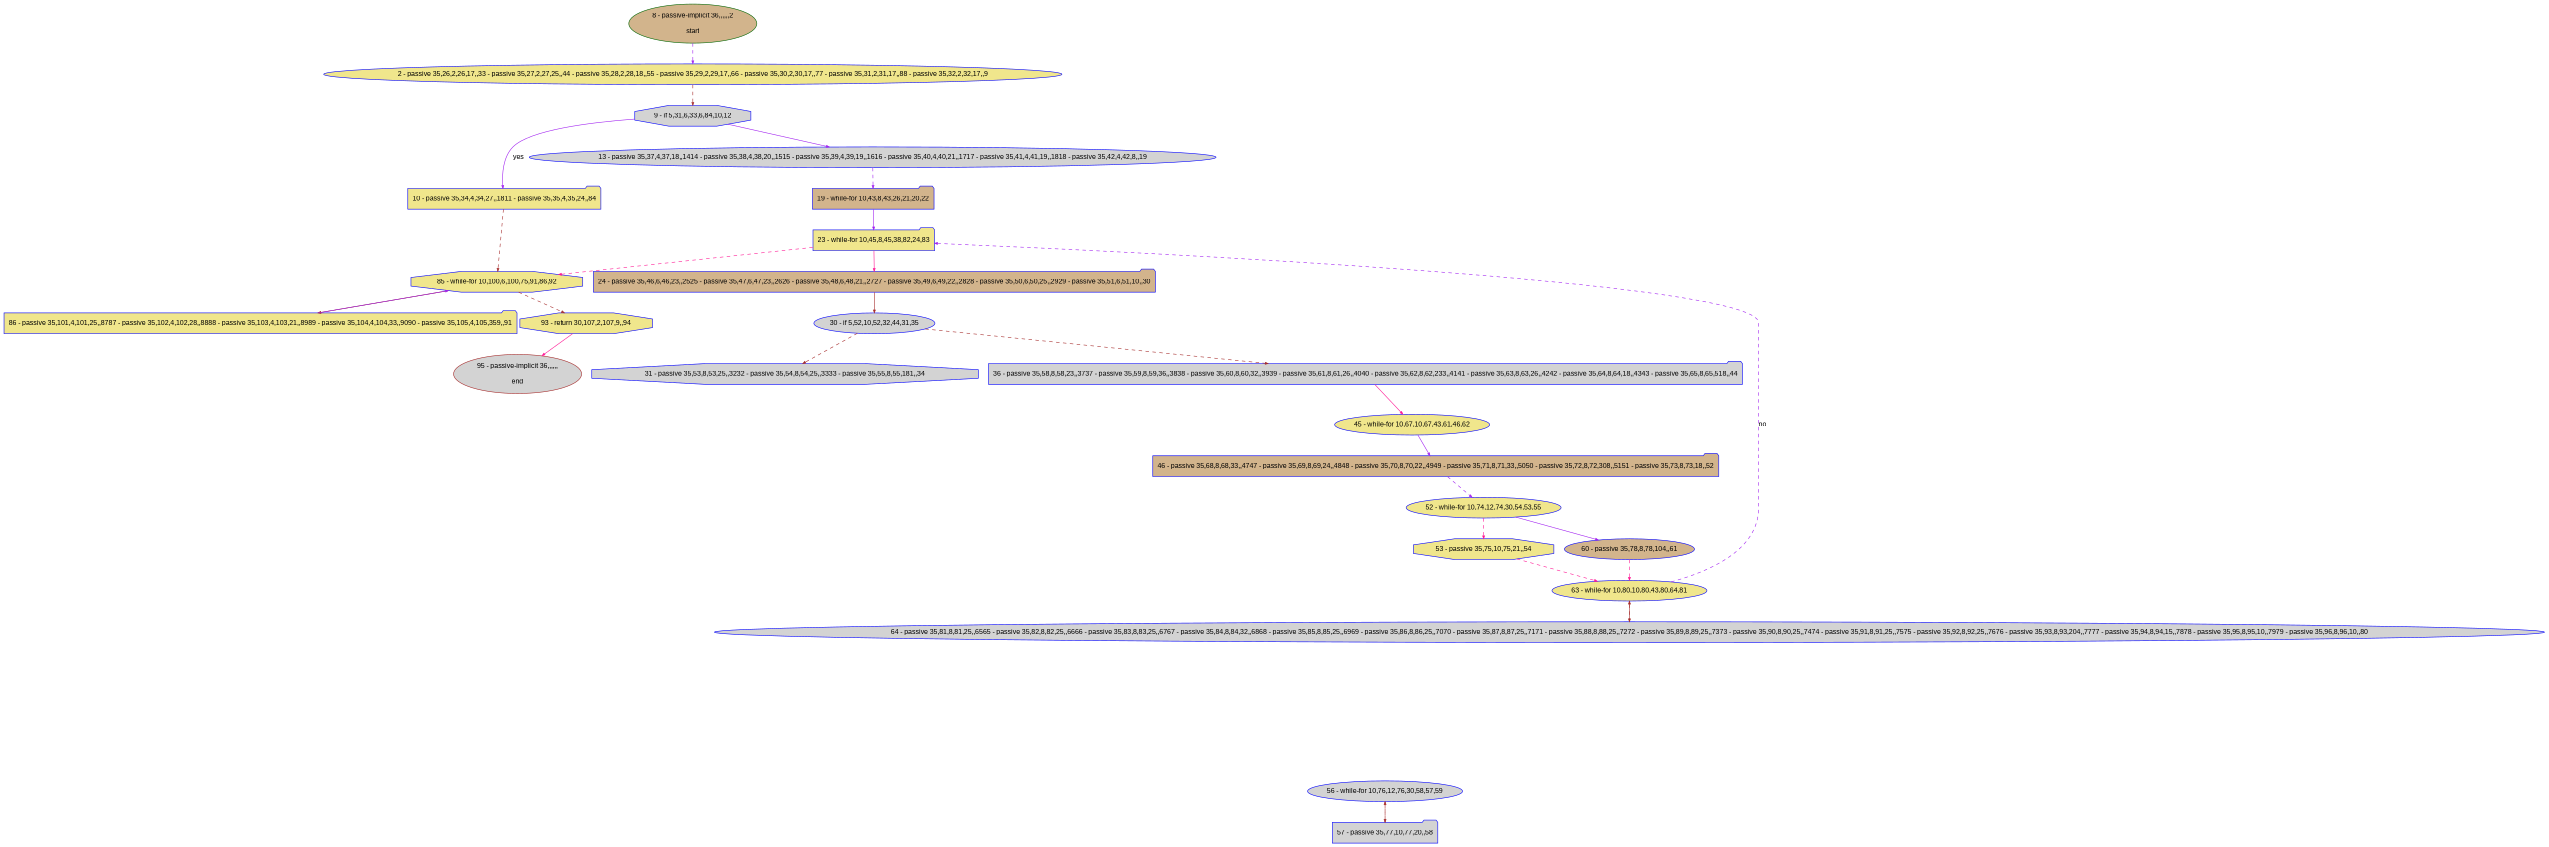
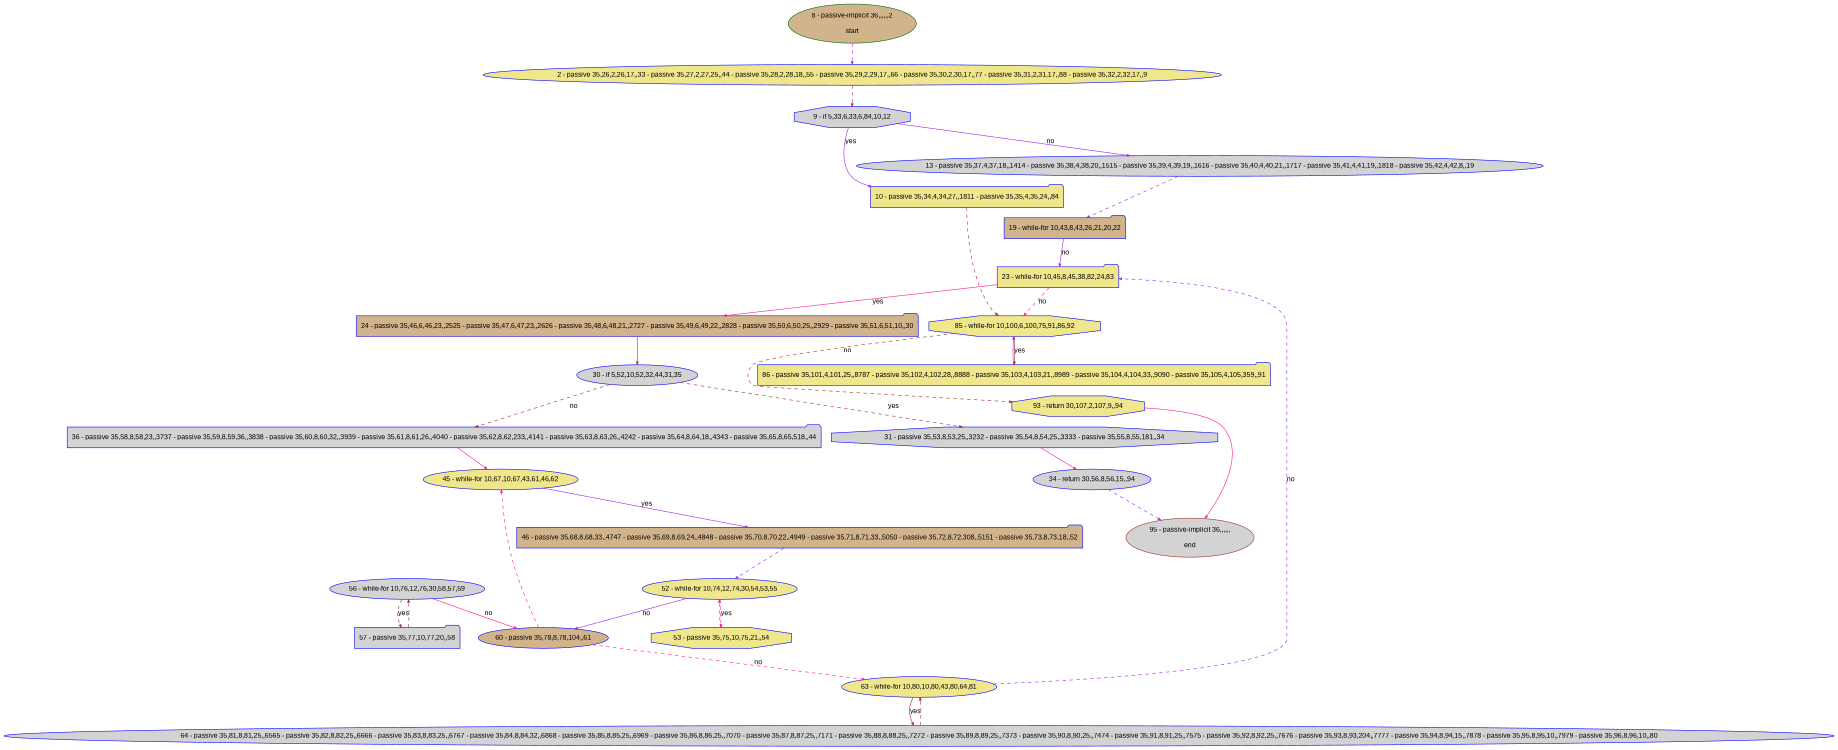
(693, 116) -> (852, 117)
none -> (1092, 480)
none -> (513, 562)
(1556, 570) -> (720, 615)
none -> (473, 613)
